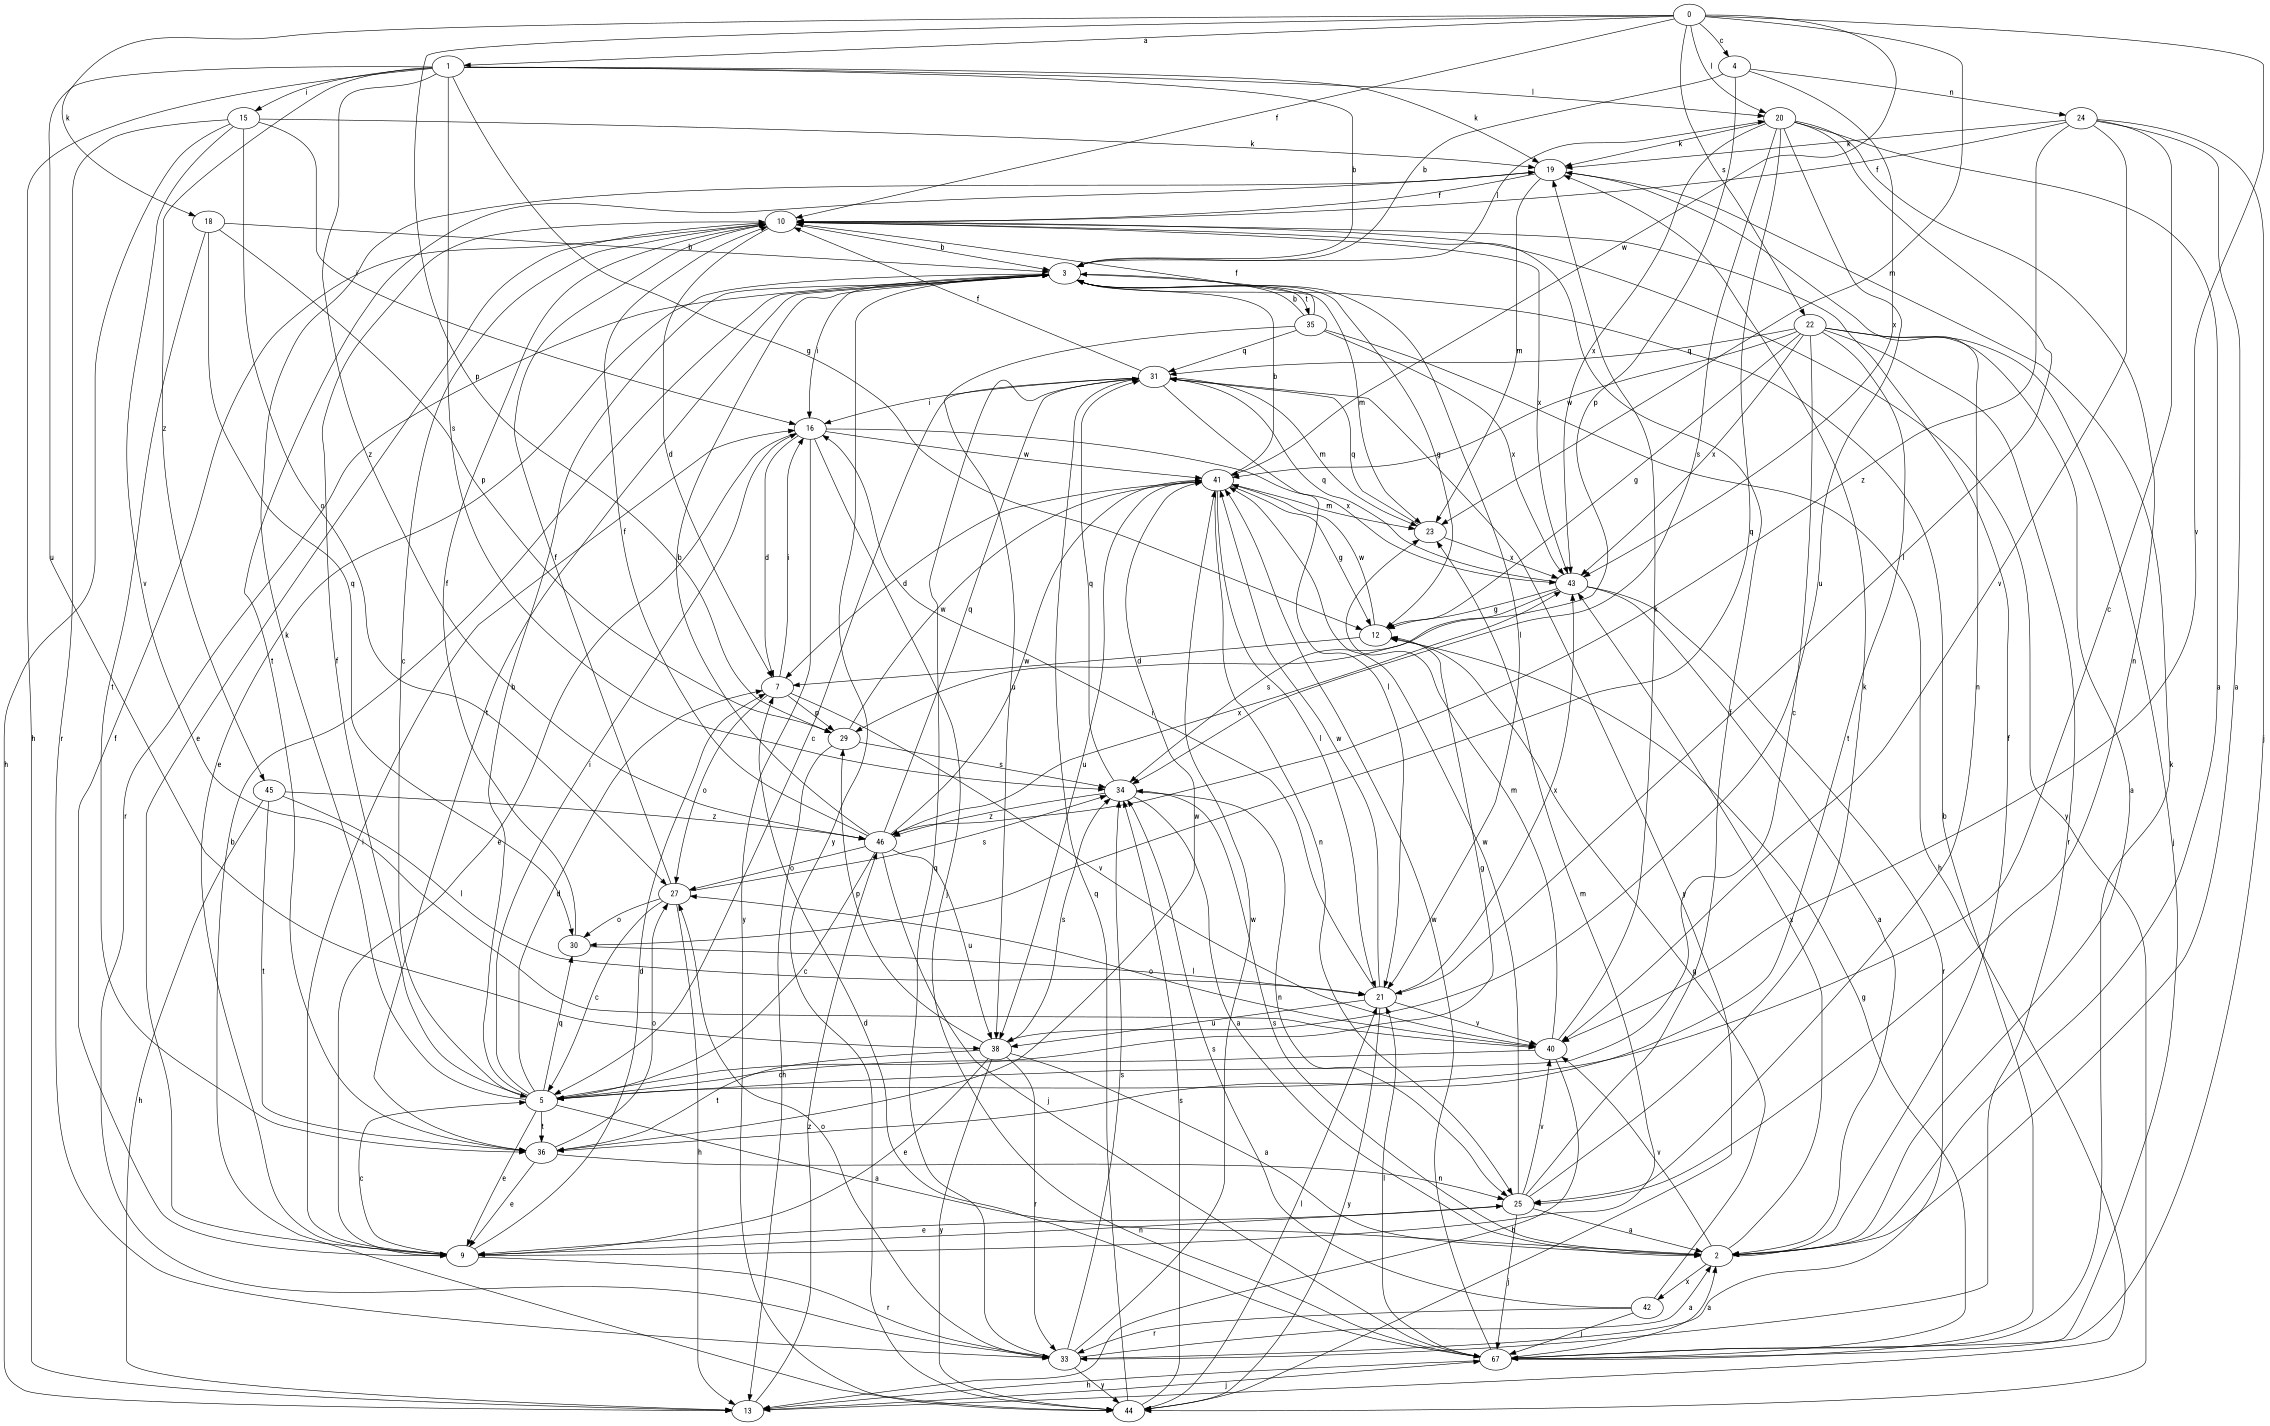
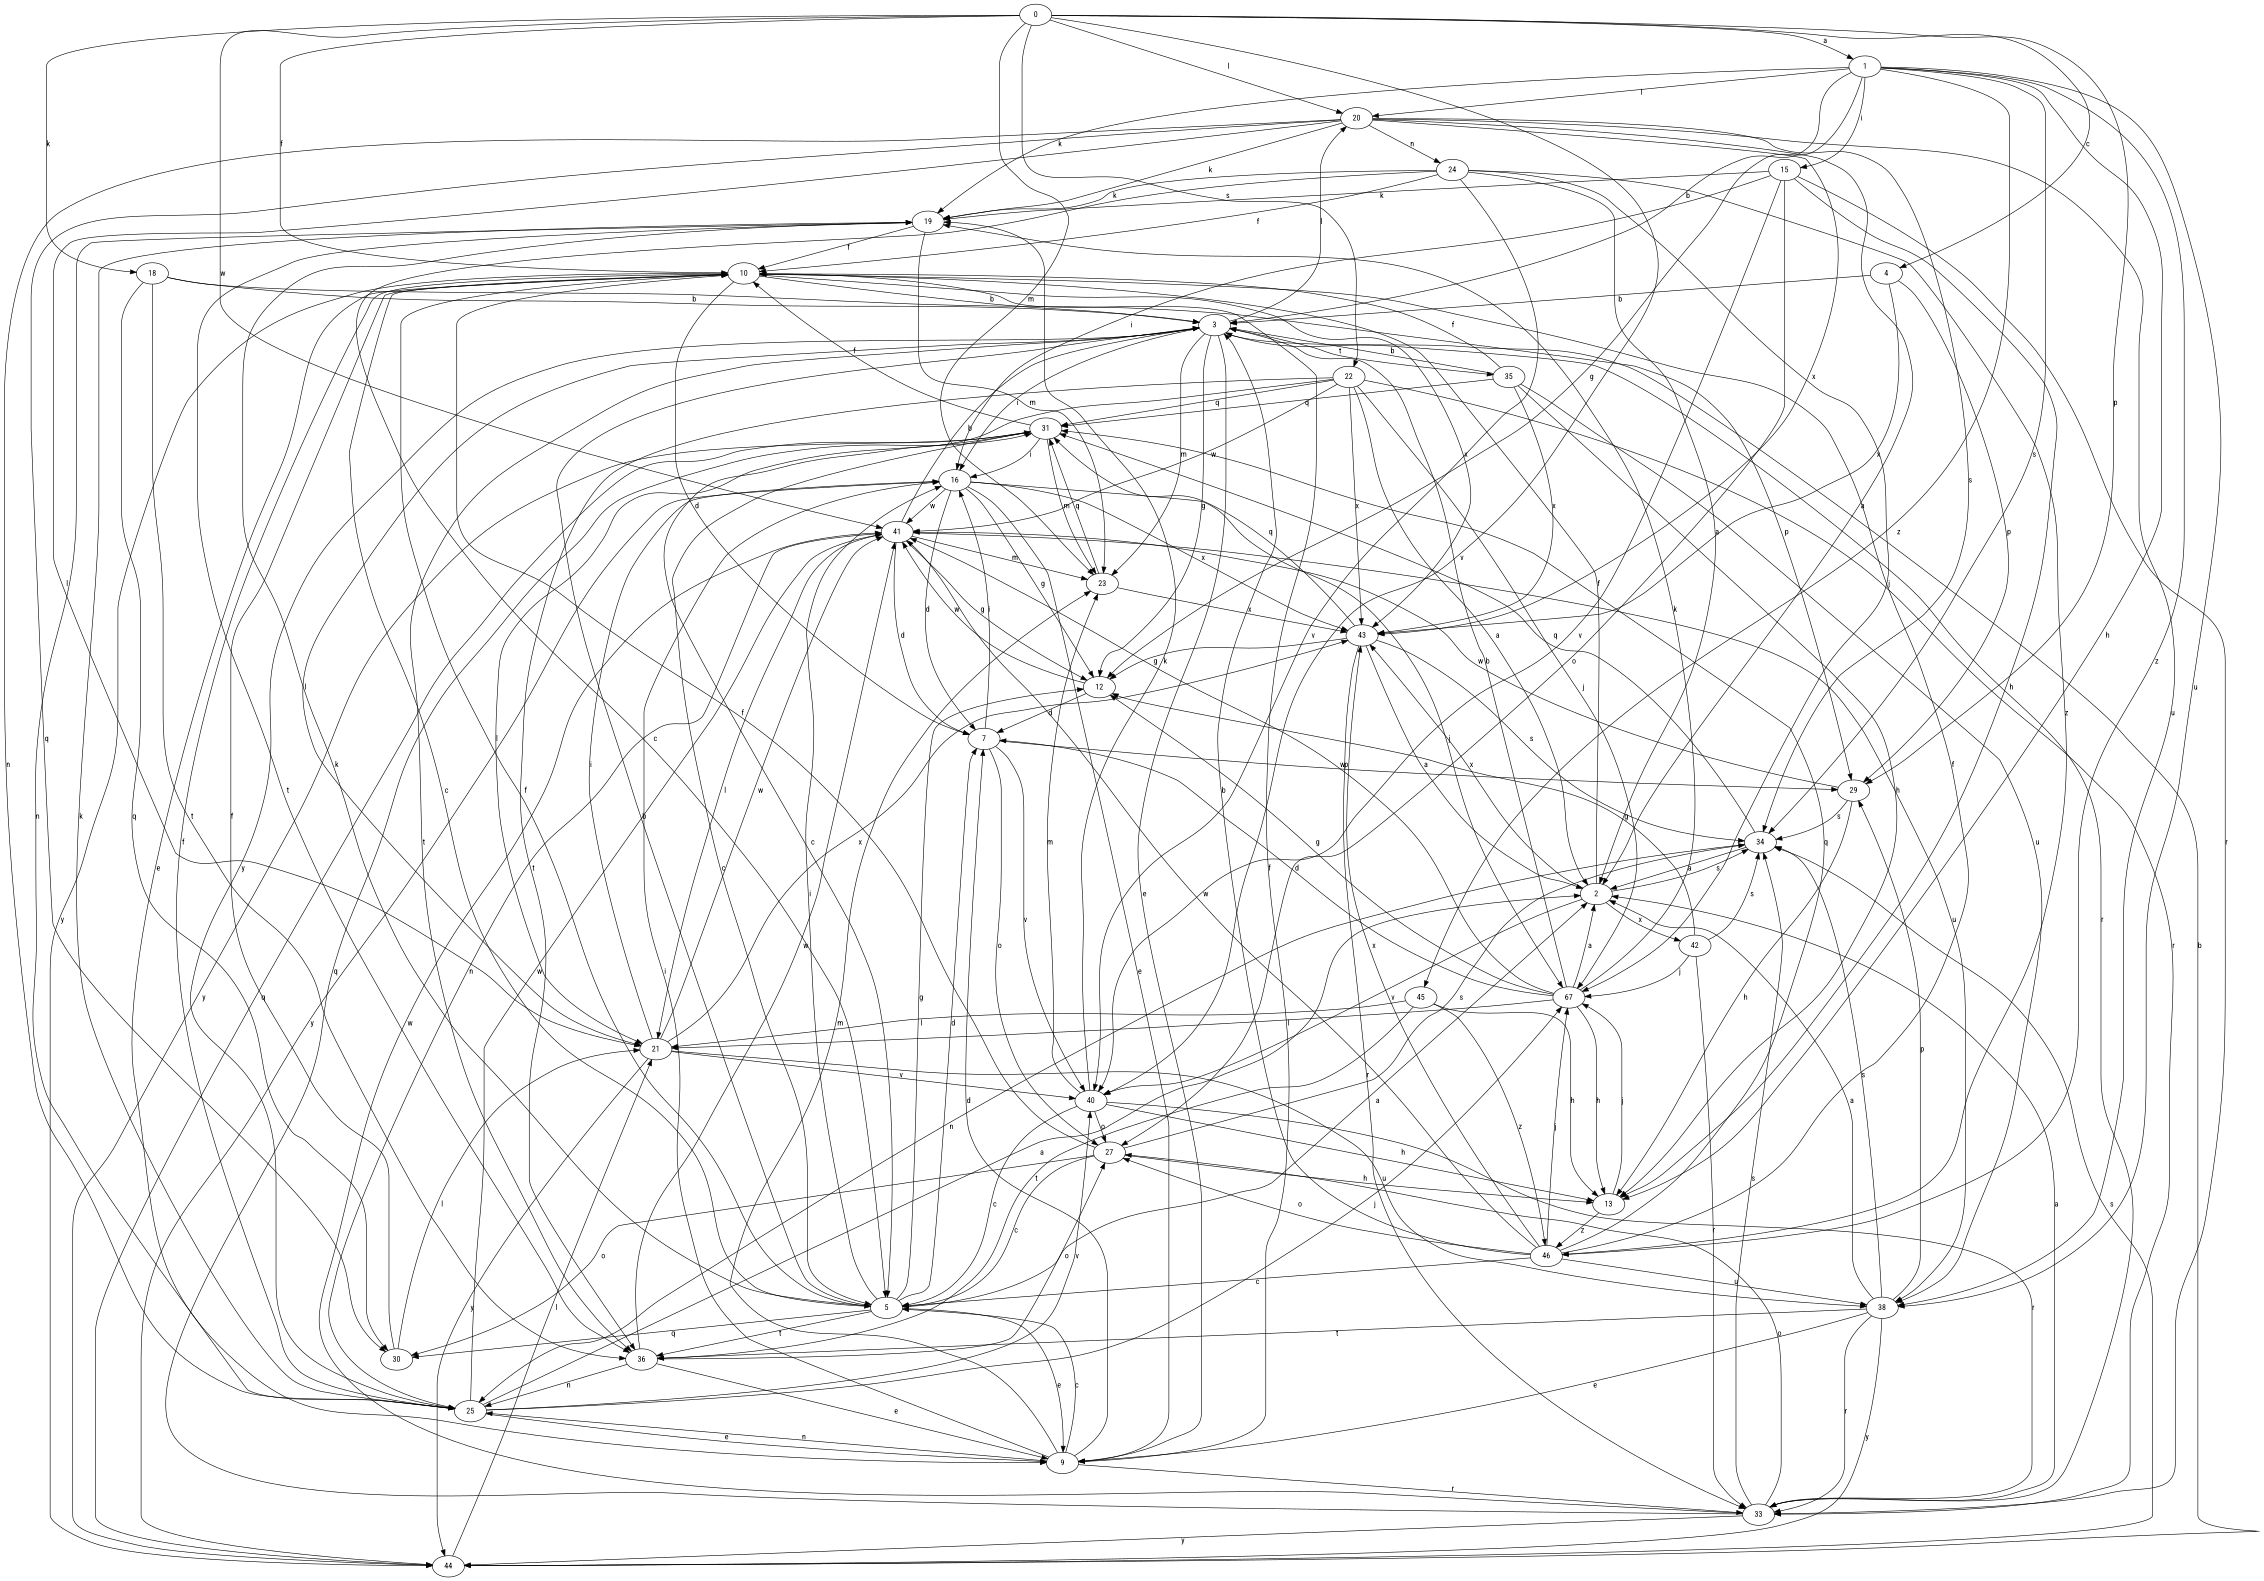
(1905, 90) -> (1402, 143)
(1605, 494) -> (1031, 578)
(996, 811) -> none
(802, 891) -> (304, 582)
none -> (1753, 1227)
